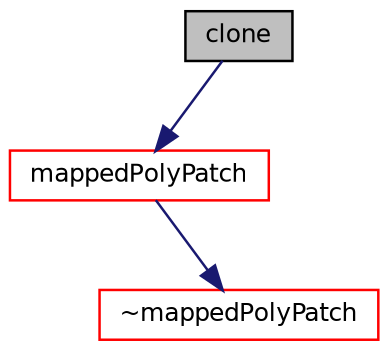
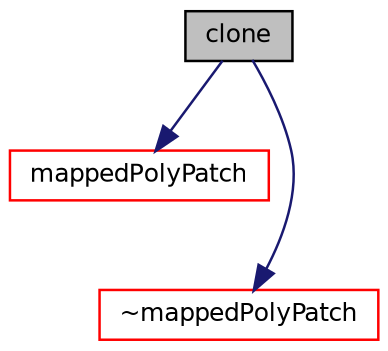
(182, 235) -> (293, 163)
